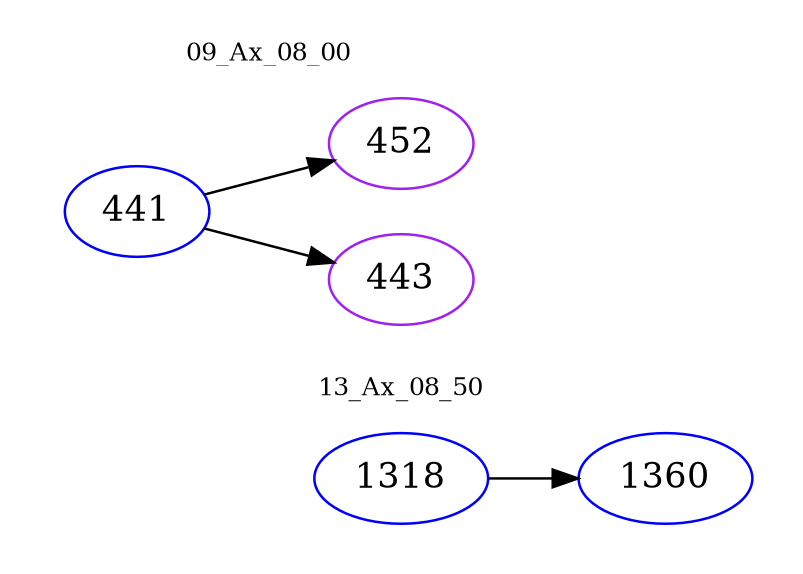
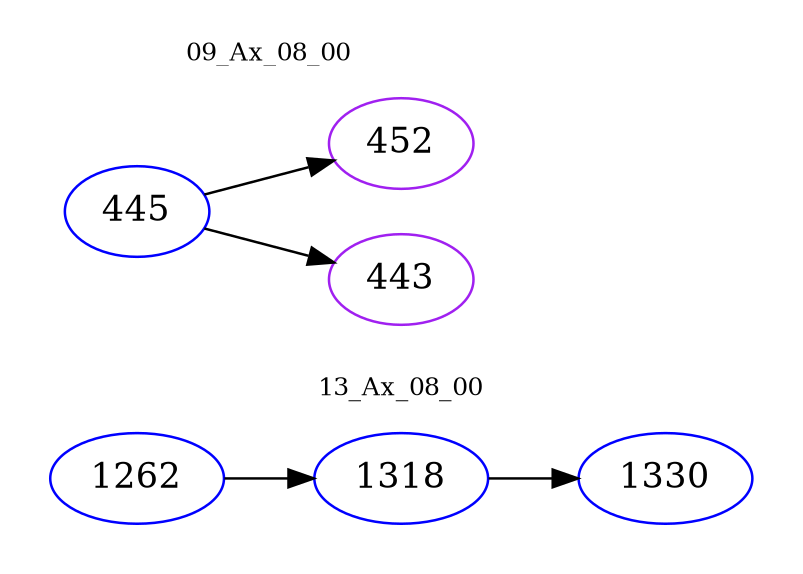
(137, 212) -> (137, 212)
(401, 389) -> (401, 389)
none -> (137, 478)
(665, 478) -> (665, 478)
